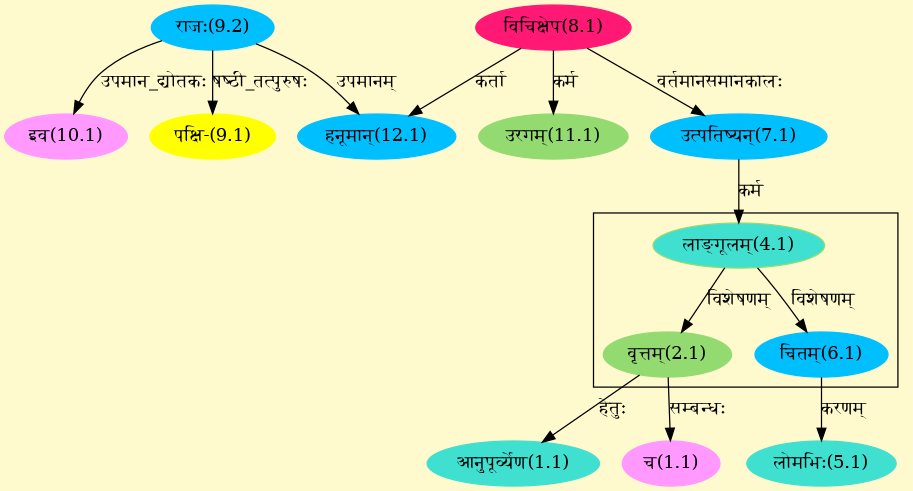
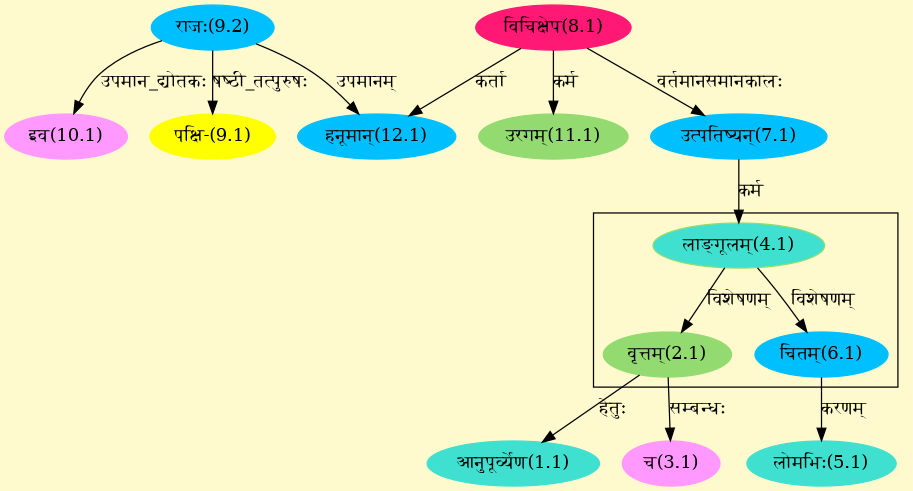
(671, 464) -> (671, 464)
